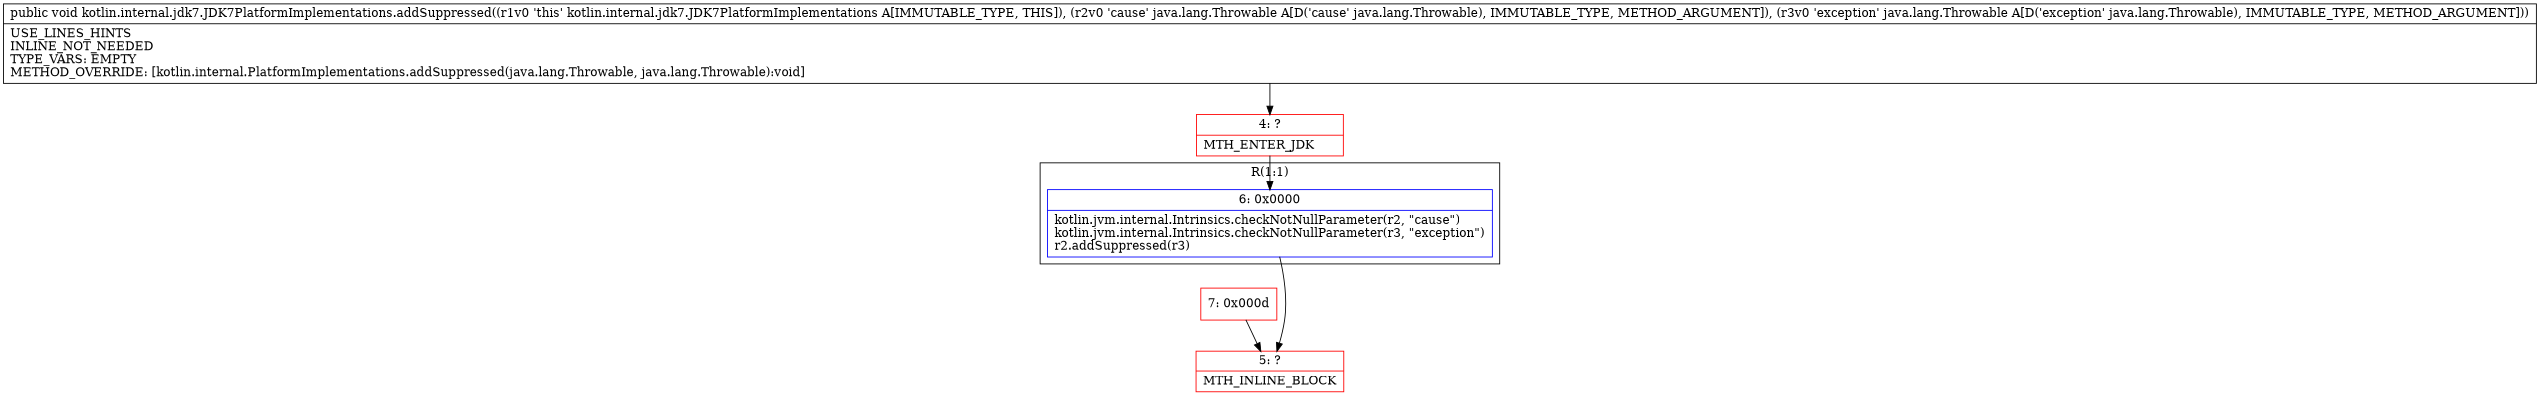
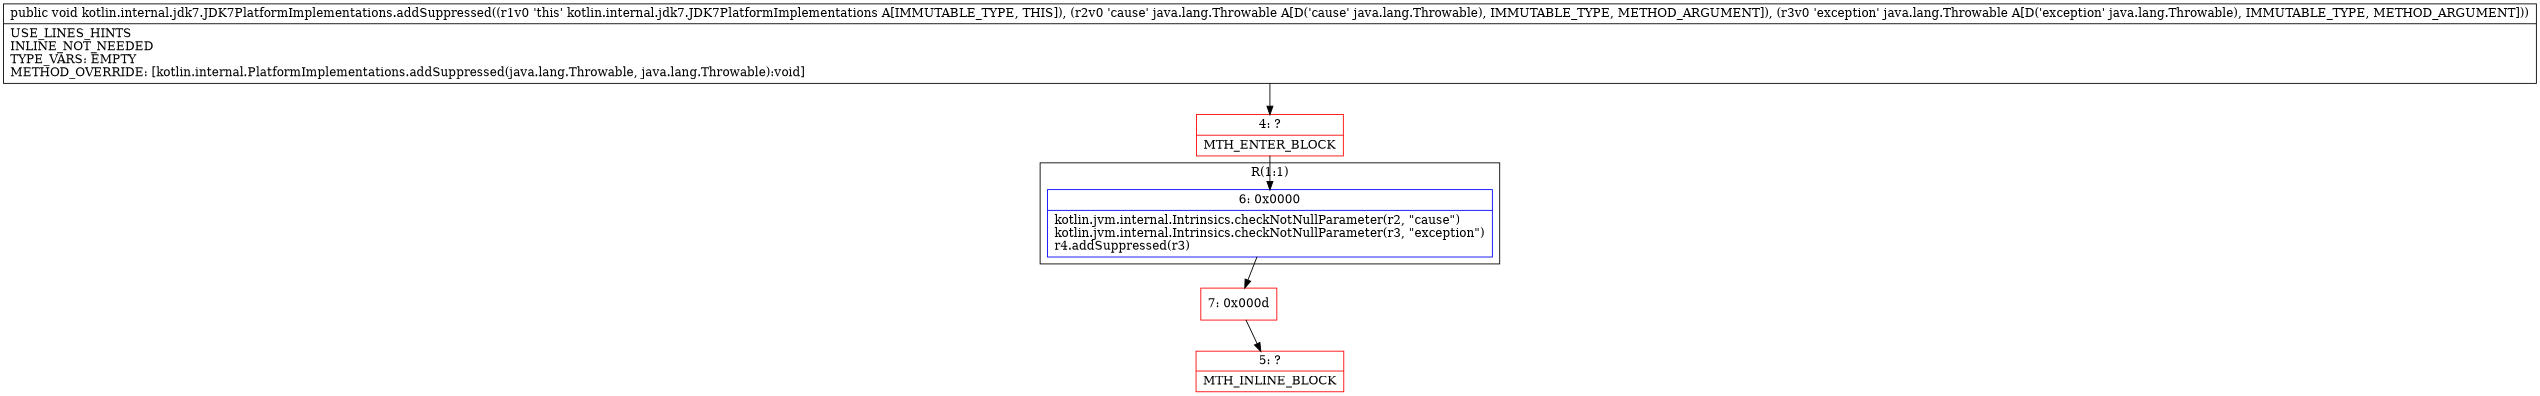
(1259, 145) -> (1270, 145)
(1122, 246) -> (1122, 246)
(1286, 300) -> (1252, 270)
